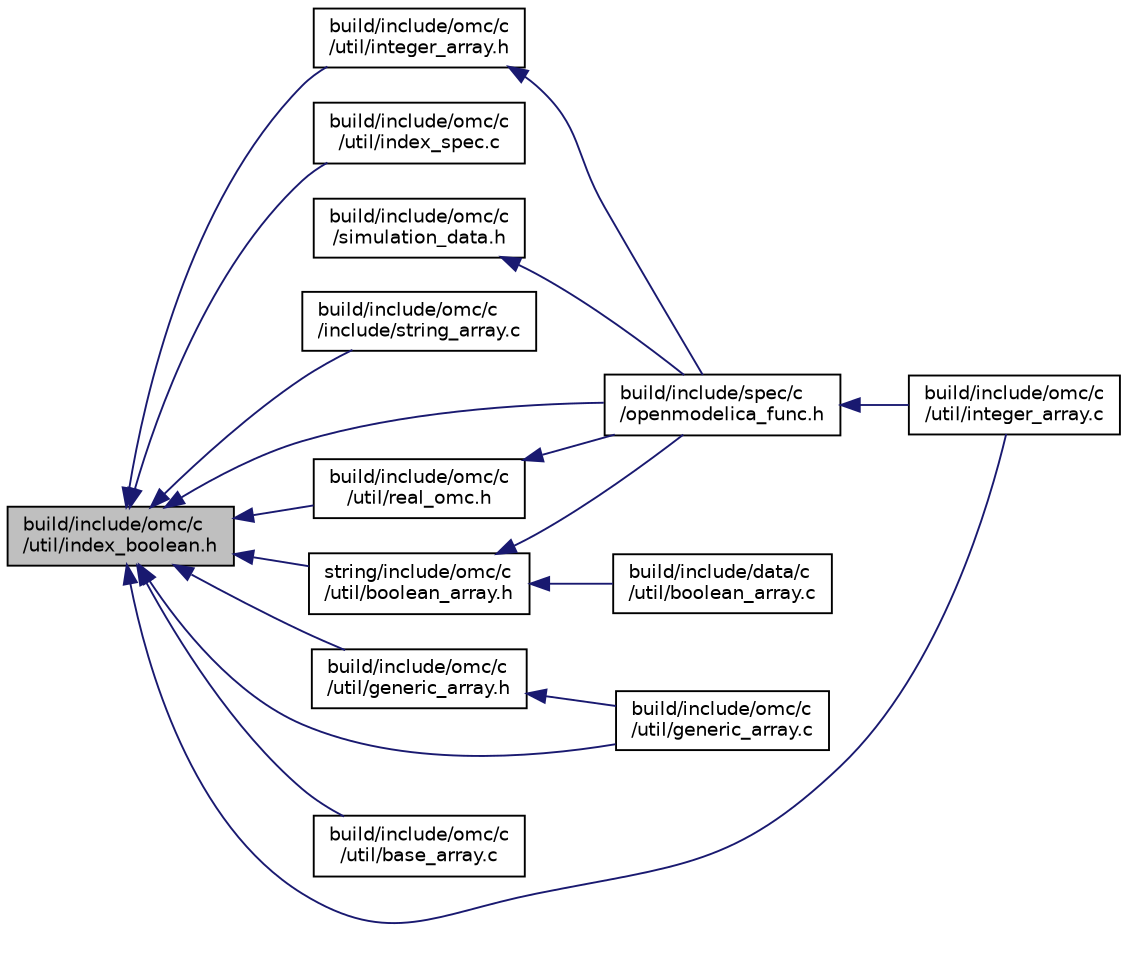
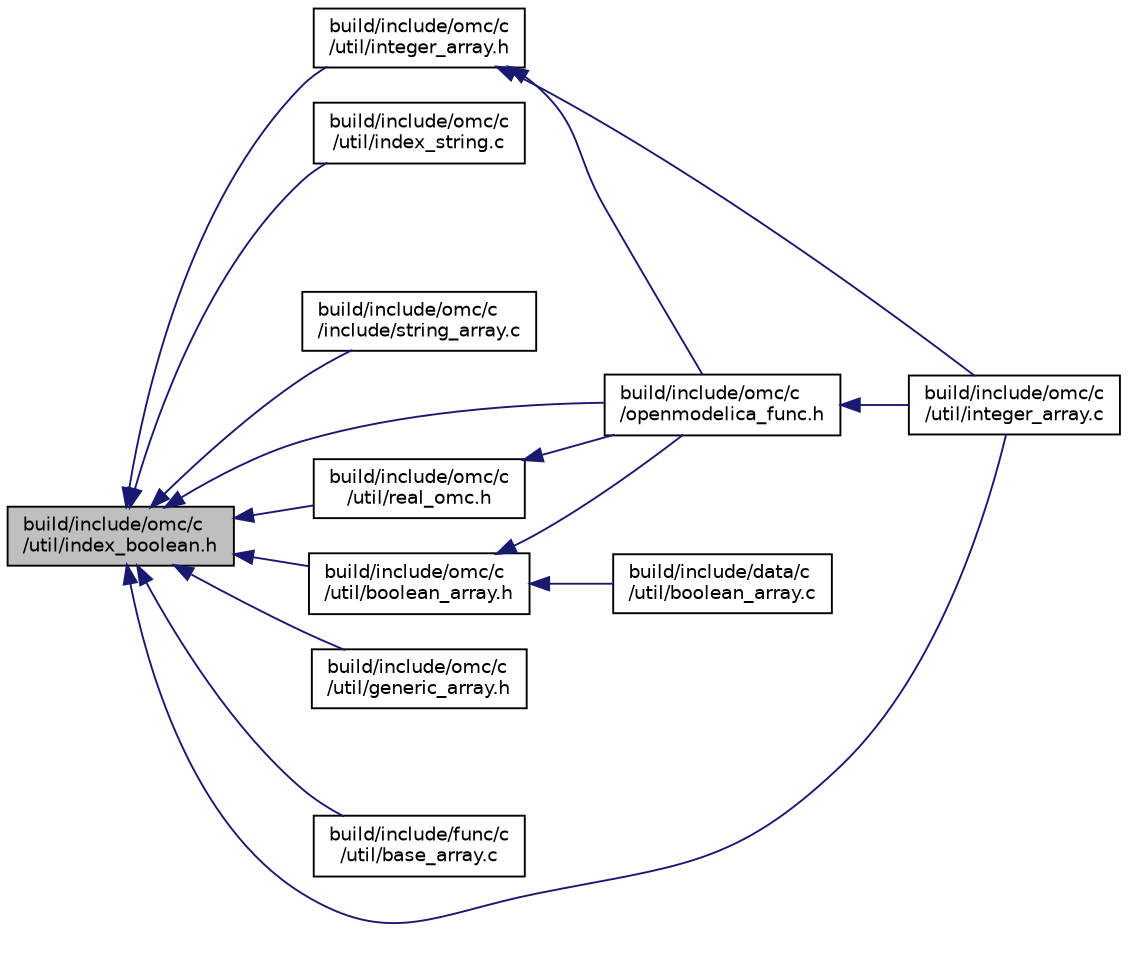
(419, 133) -> (419, 133)
none -> (751, 216)
(419, 228) -> none
(723, 405) -> (723, 405)
(419, 584) -> (419, 584)
(723, 721) -> none
(419, 846) -> (419, 846)
